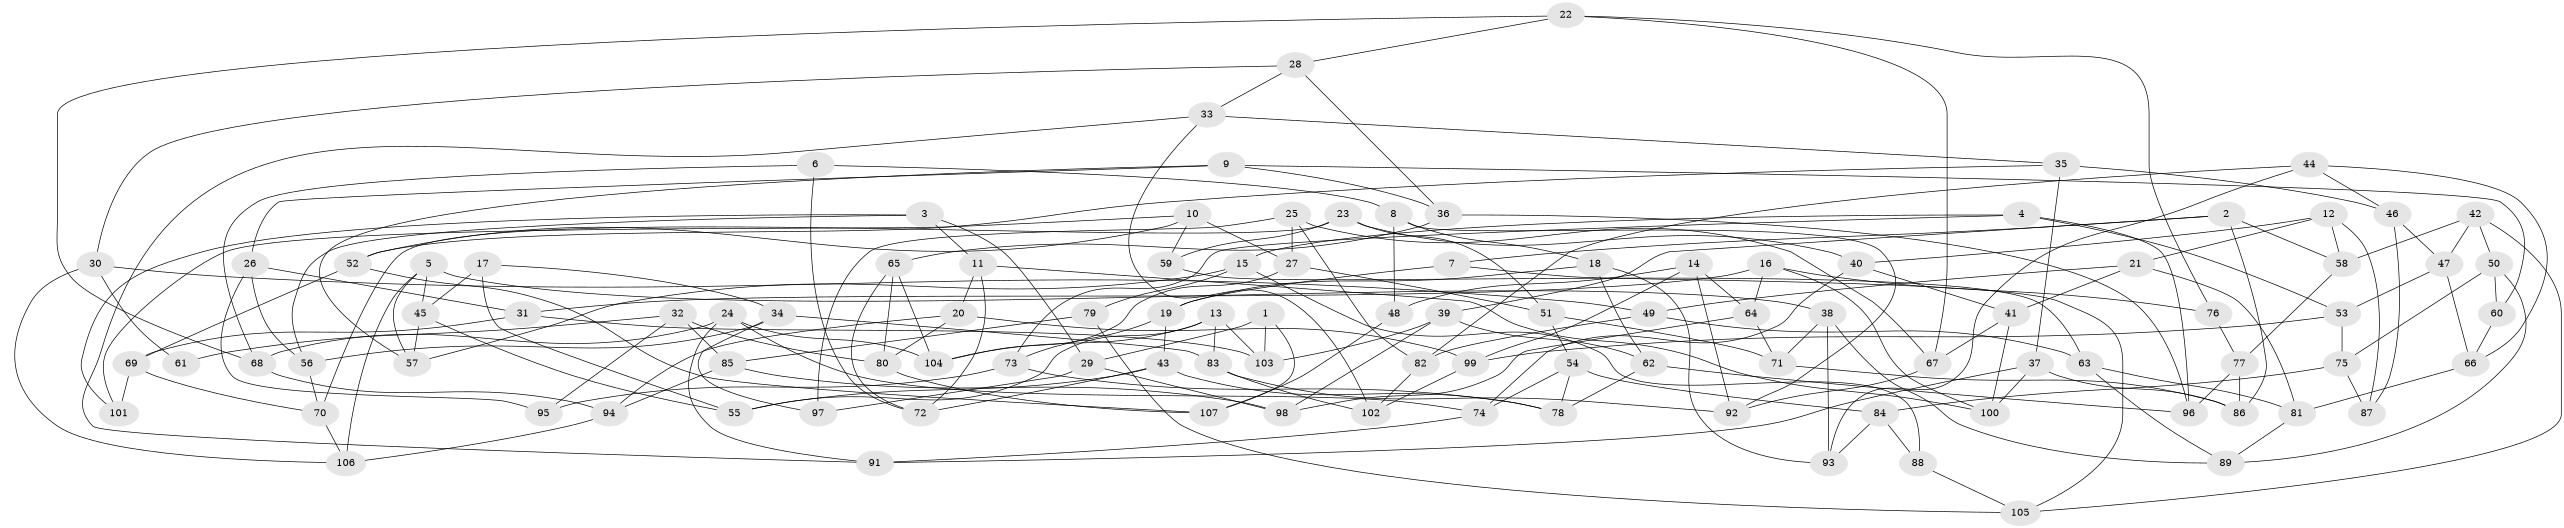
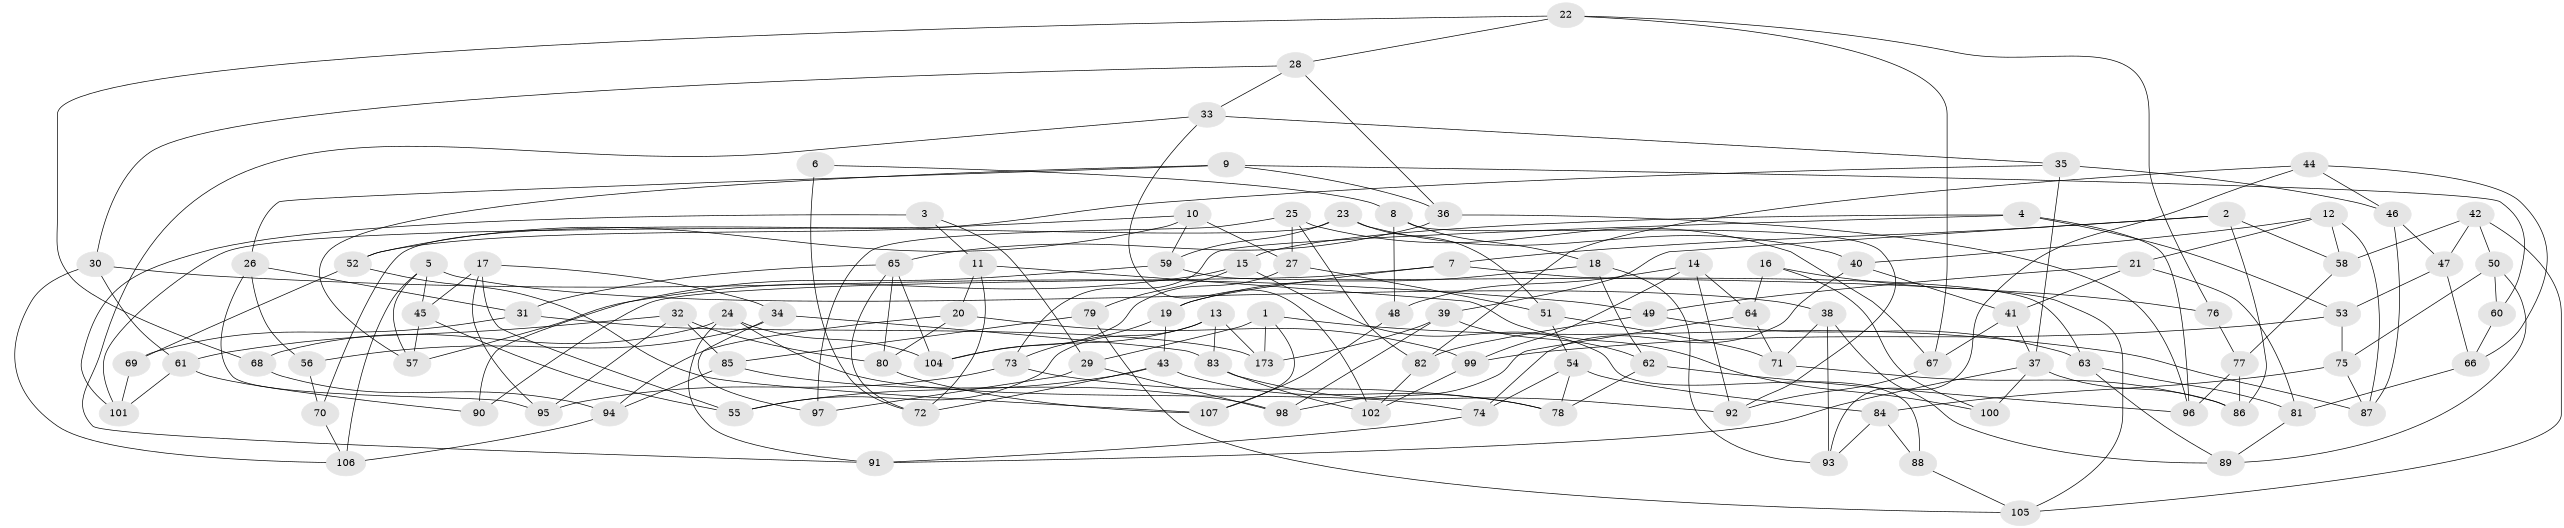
(442, 178) -> none
(559, 225) -> none
(934, 296) -> (705, 275)
none -> (1579, 334)
none -> (487, 350)
(1264, 364) -> (1264, 364)
(2001, 364) -> (2023, 339)
none -> (150, 389)
(223, 395) -> none
none -> (479, 414)
